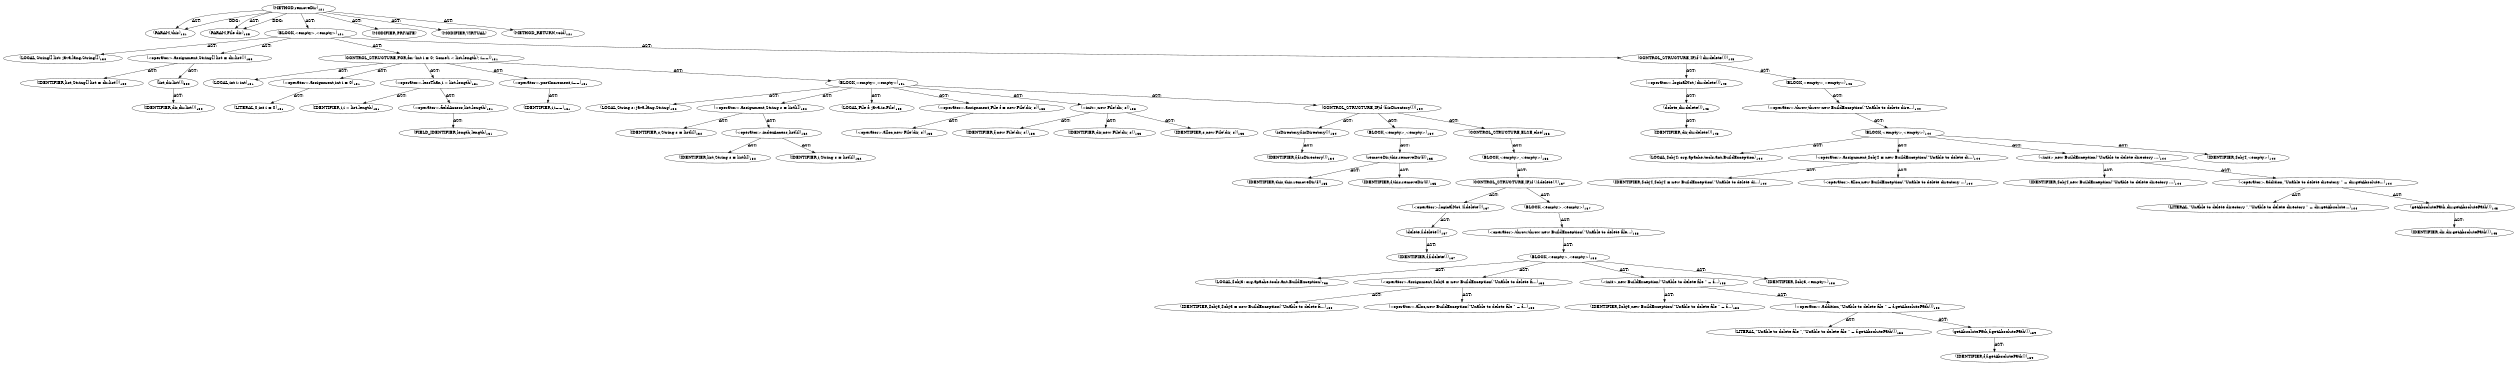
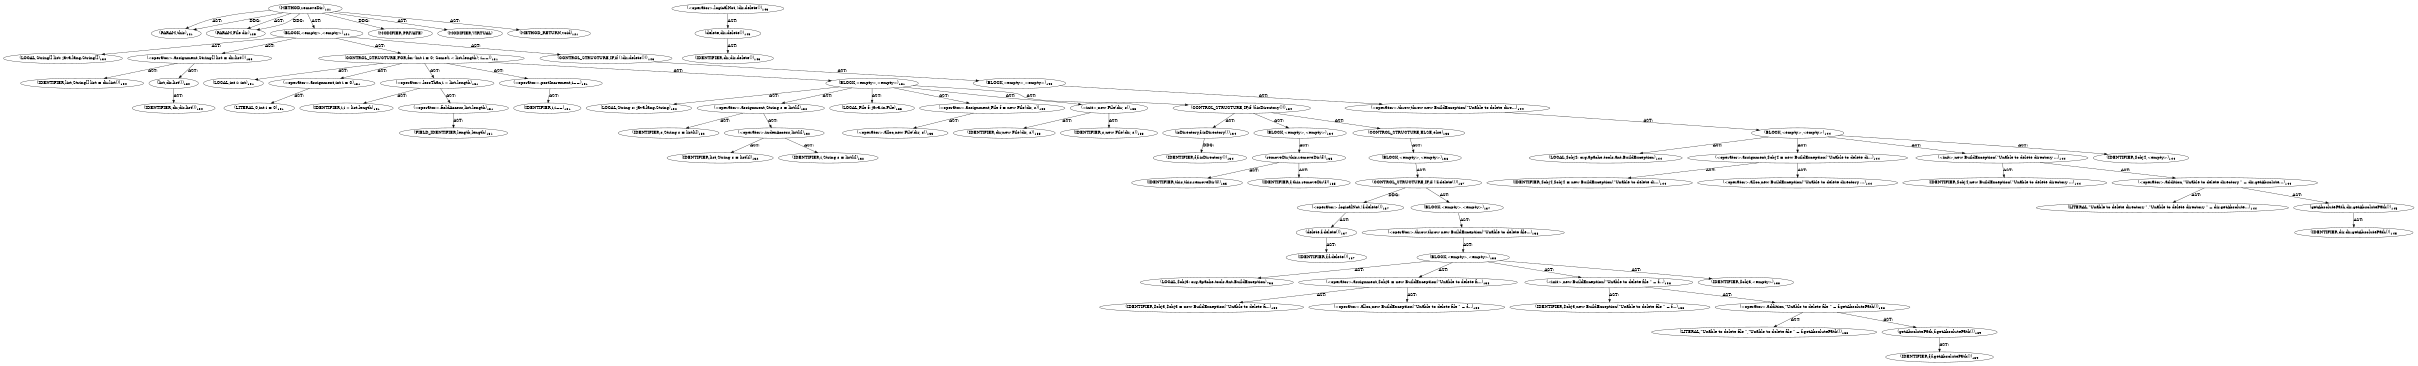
(358, 21) -> (365, 21)
(1686, 69) -> none
(187, 83) -> (187, 83)
(1001, 133) -> none
(1309, 145) -> (1209, 145)
(1495, 195) -> (1395, 195)
